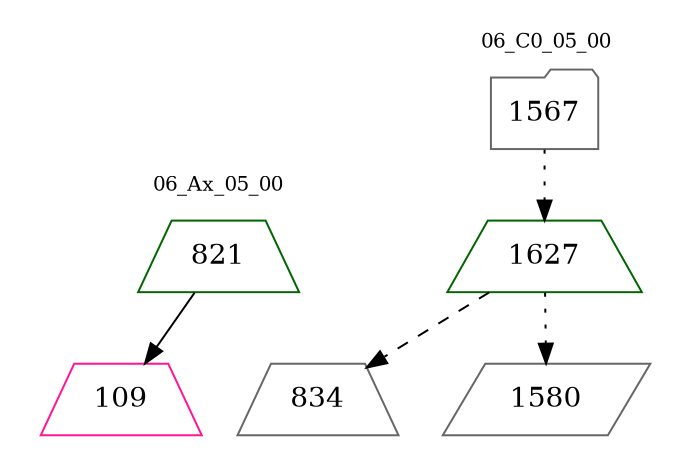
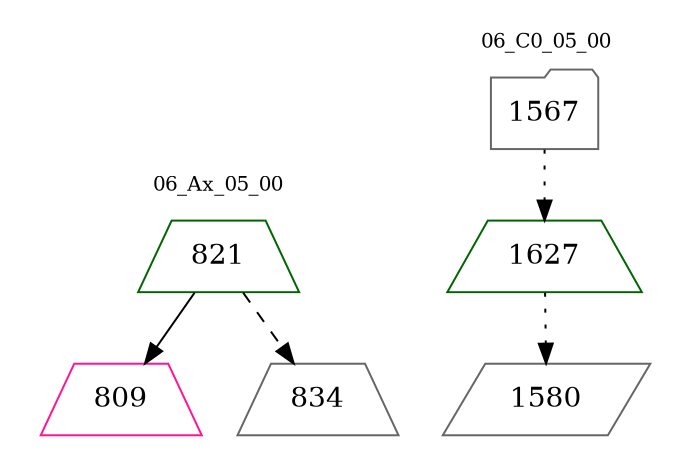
(442, 321) -> (263, 320)
(121, 399) -> (121, 399)
